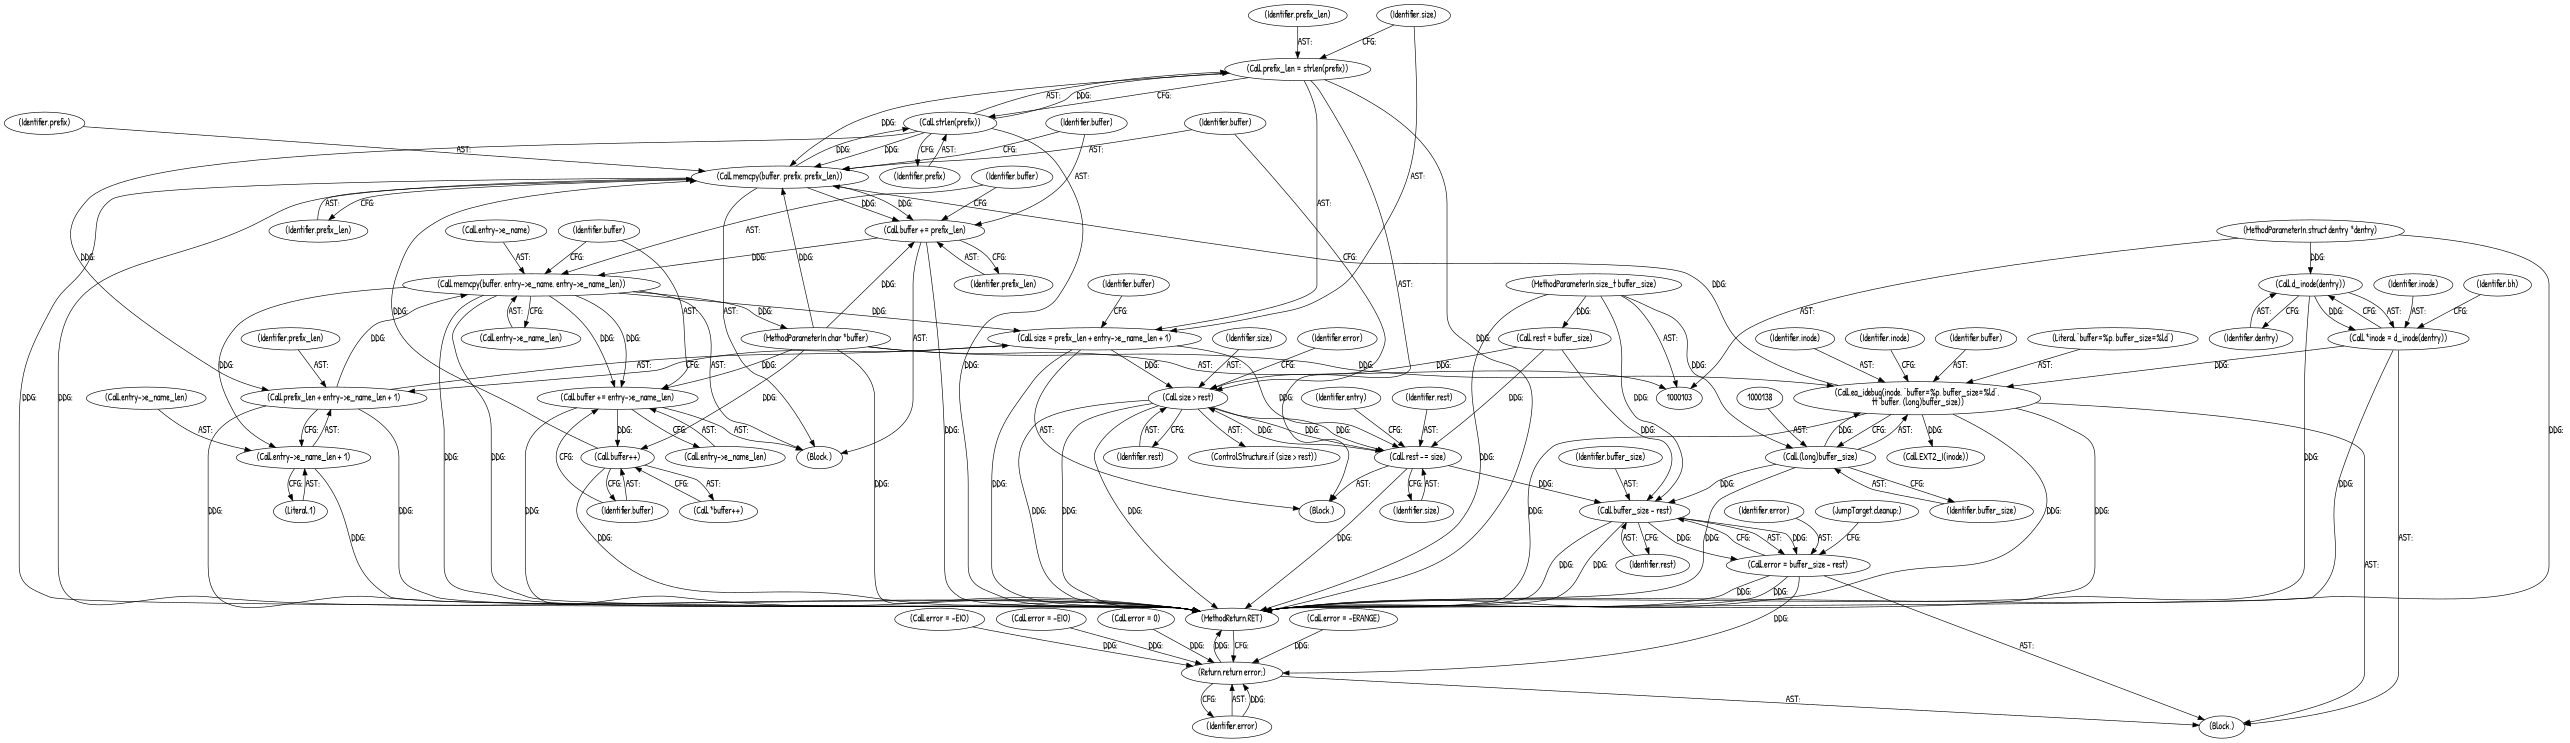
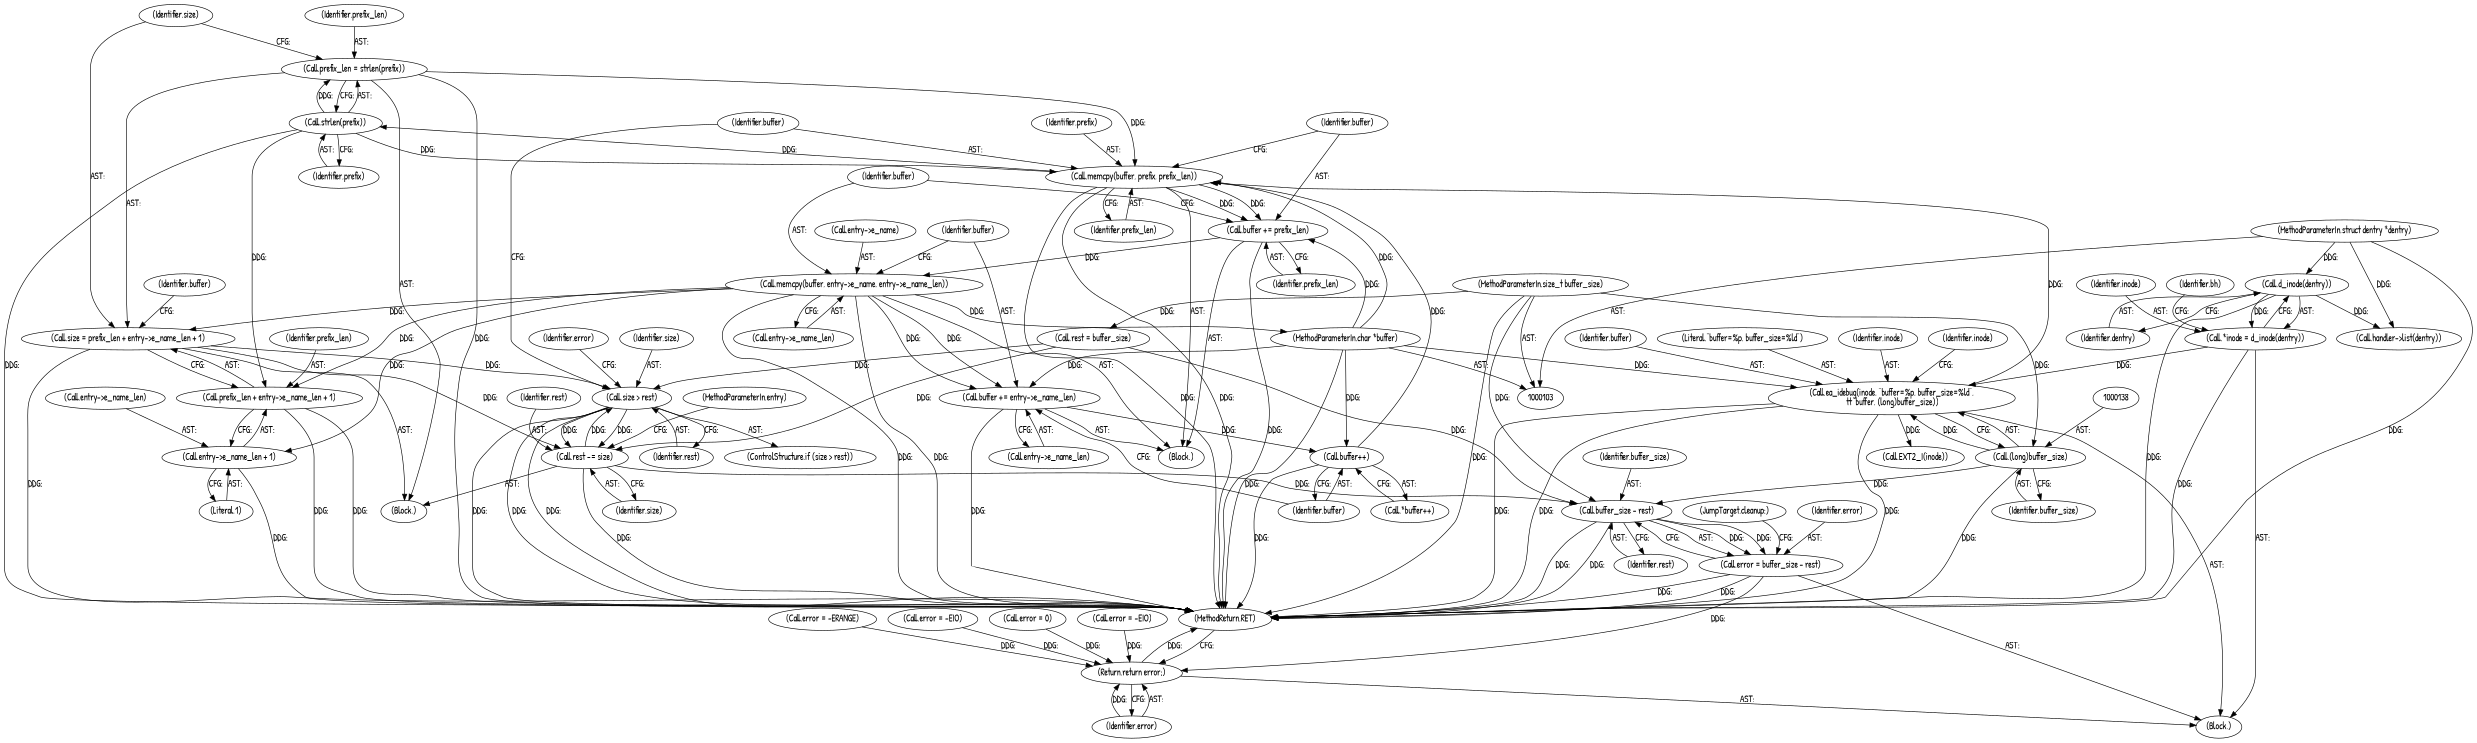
(383, 321) -> (504, 303)
none -> (2399, 339)
(1341, 398) -> (745, 398)
